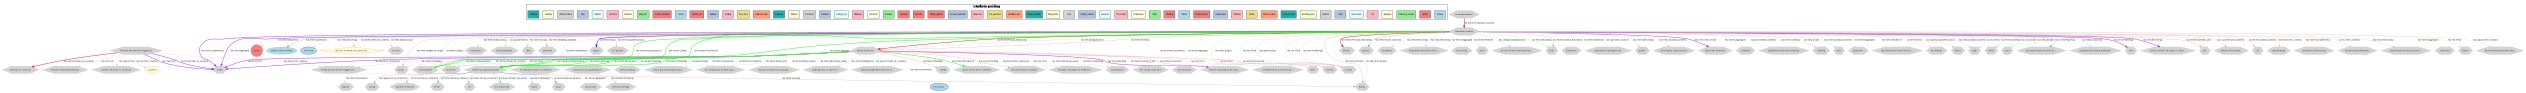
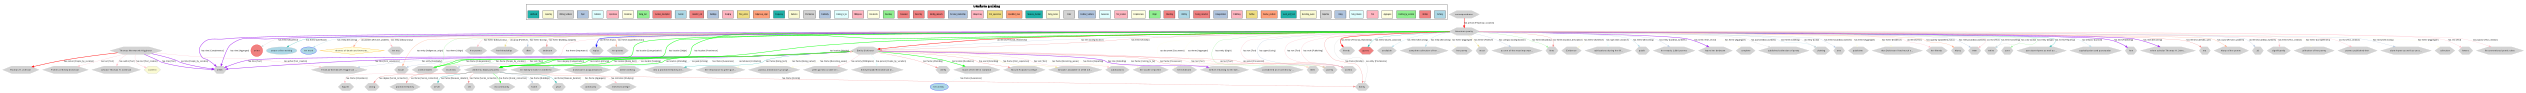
(1366, 51) -> (1366, 51)
(769, 59) -> (769, 59)
(909, 63) -> (958, 78)
